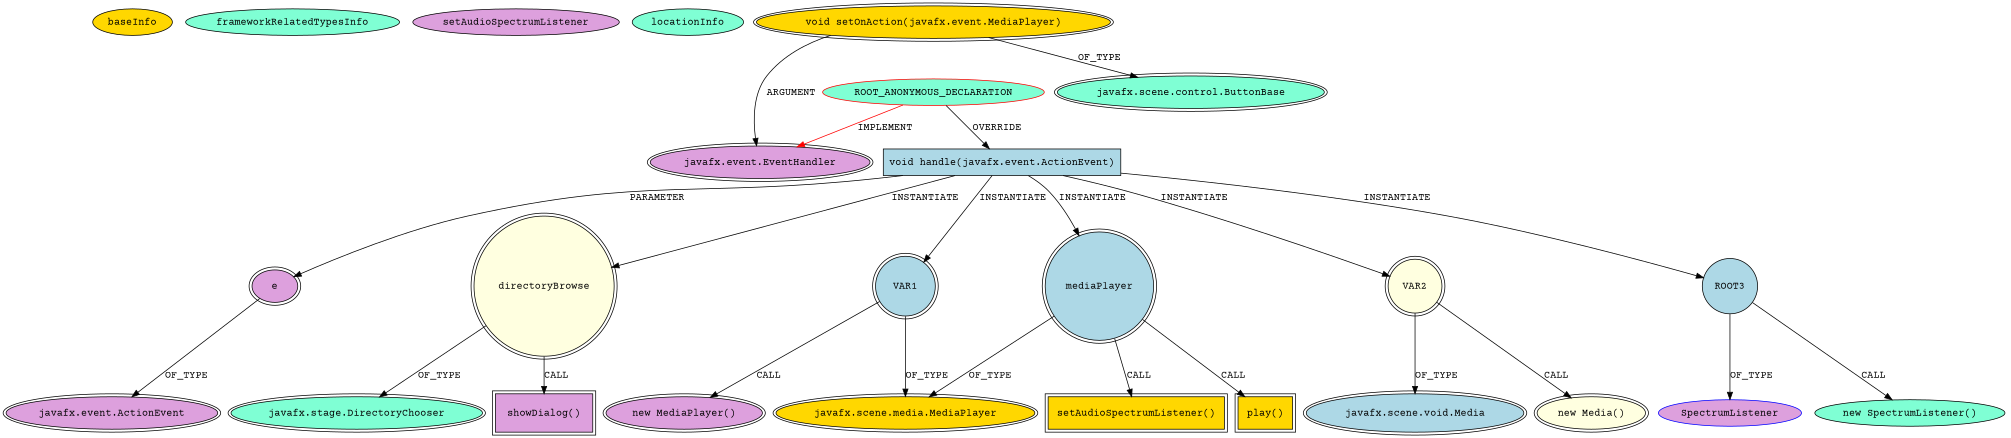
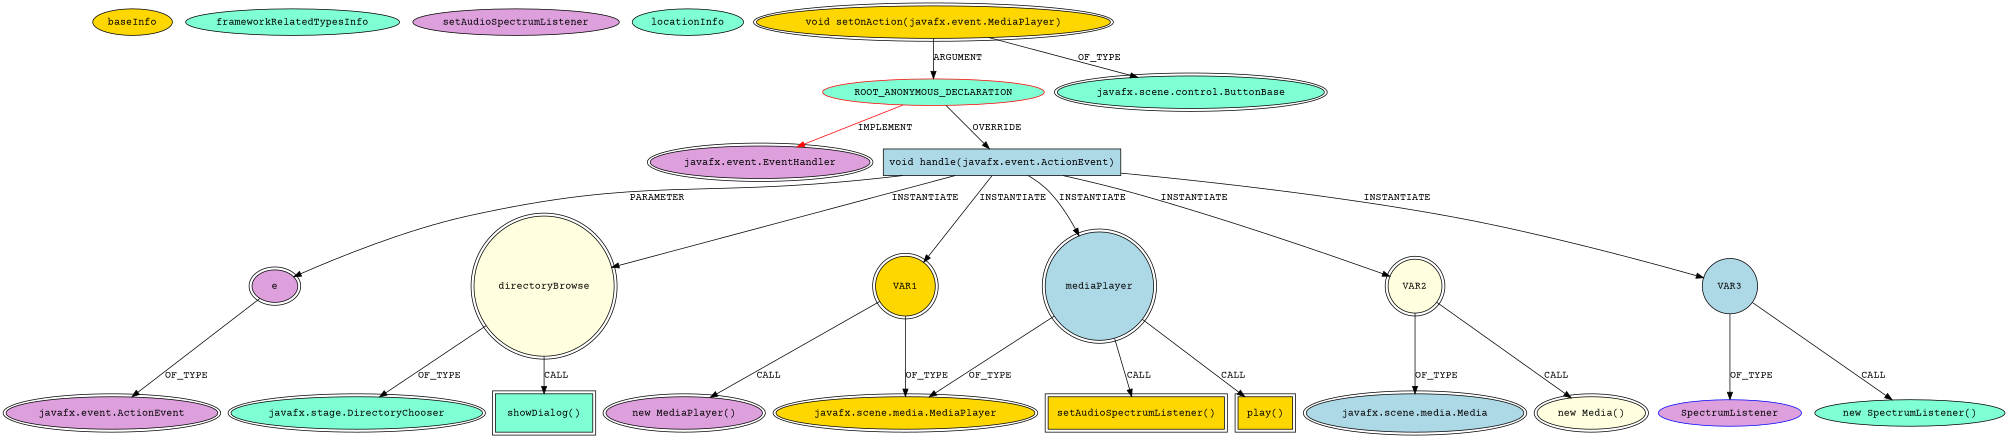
(771, 72) -> (933, 55)
(905, 286) -> (905, 286)
(1730, 286) -> (1730, 286)
(544, 413) -> (544, 413)
(1415, 413) -> (1415, 413)
